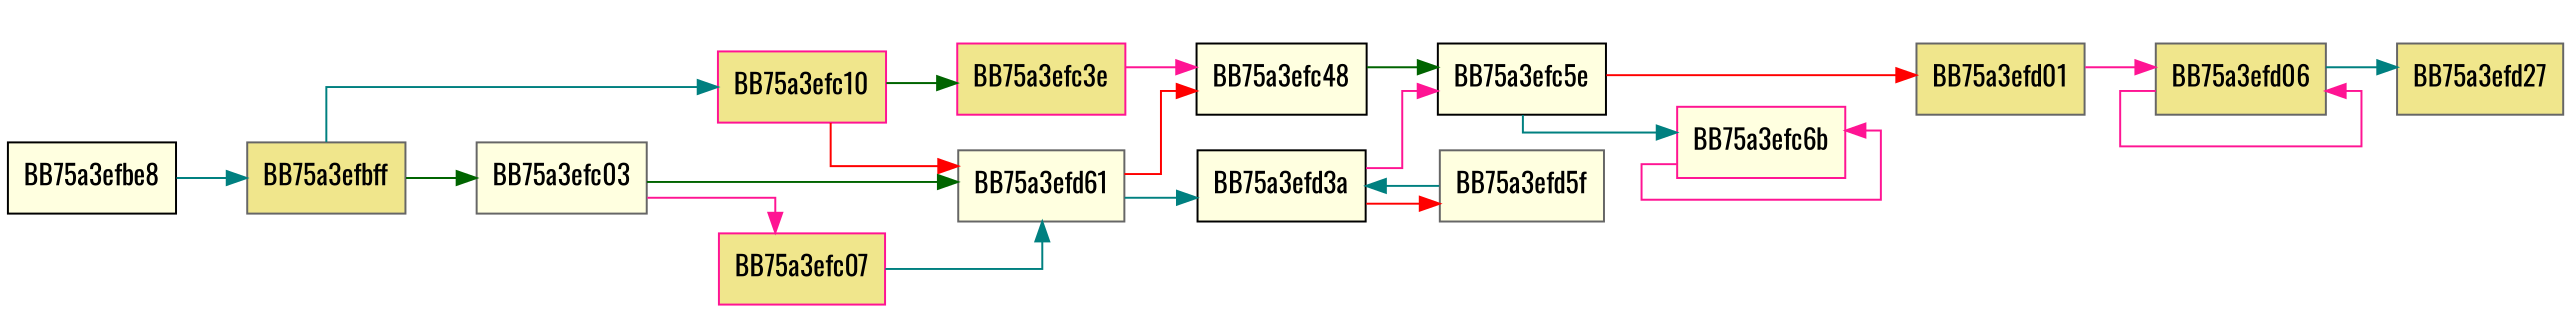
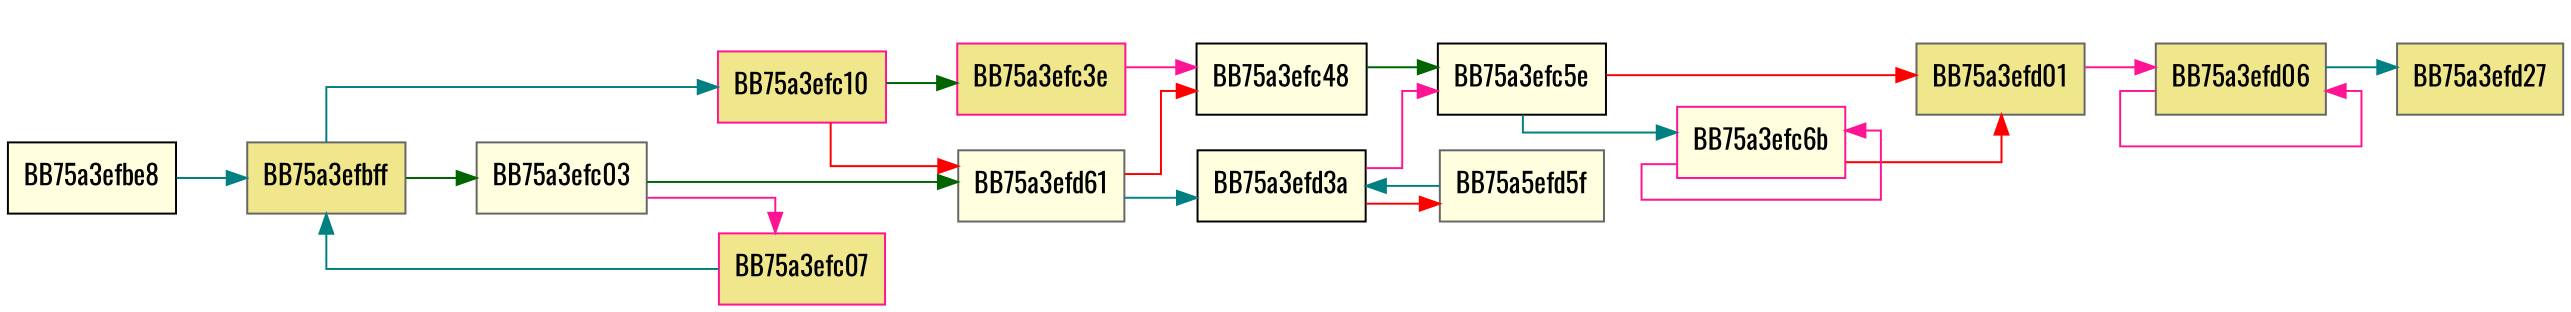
none -> (1938, 162)
(1522, 186) -> (1522, 186)
(978, 269) -> (505, 269)
